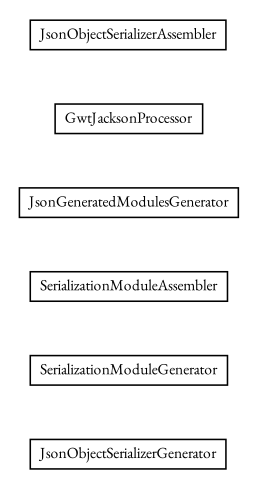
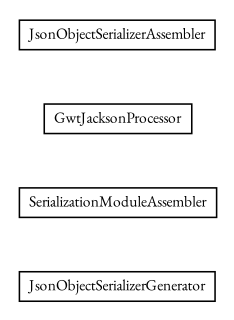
(128, 202) -> none
(128, 370) -> none
